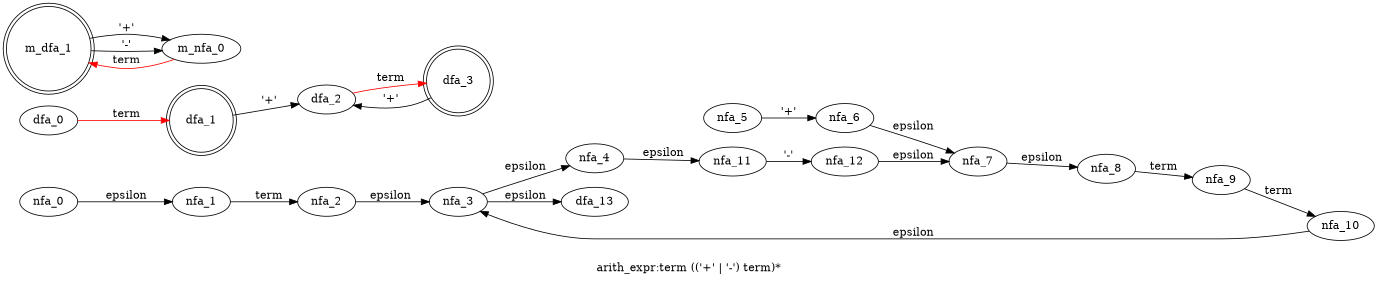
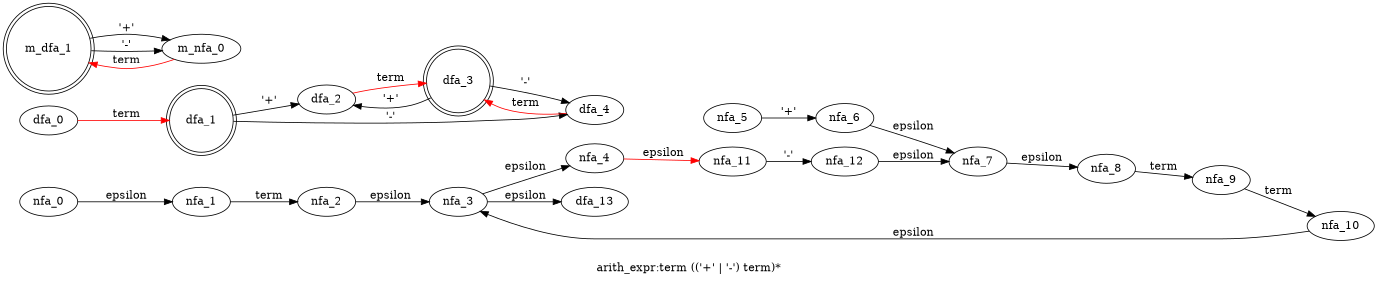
none -> (595, 110)
(657, 160) -> (657, 160)
